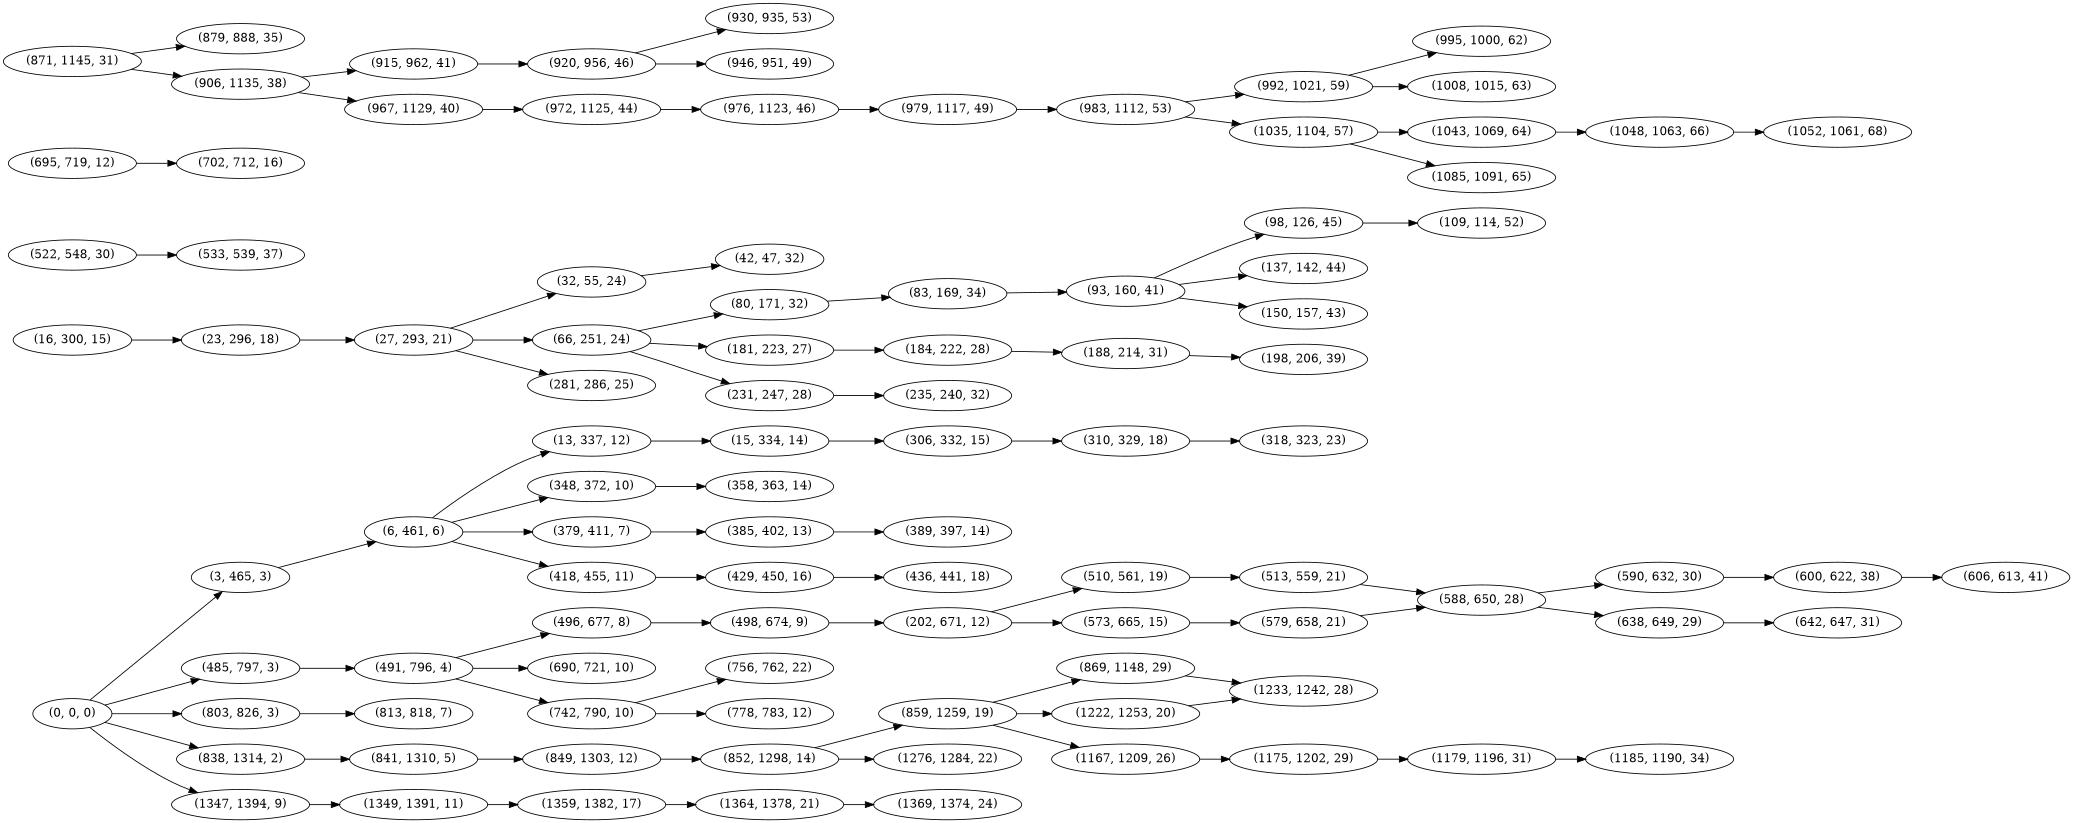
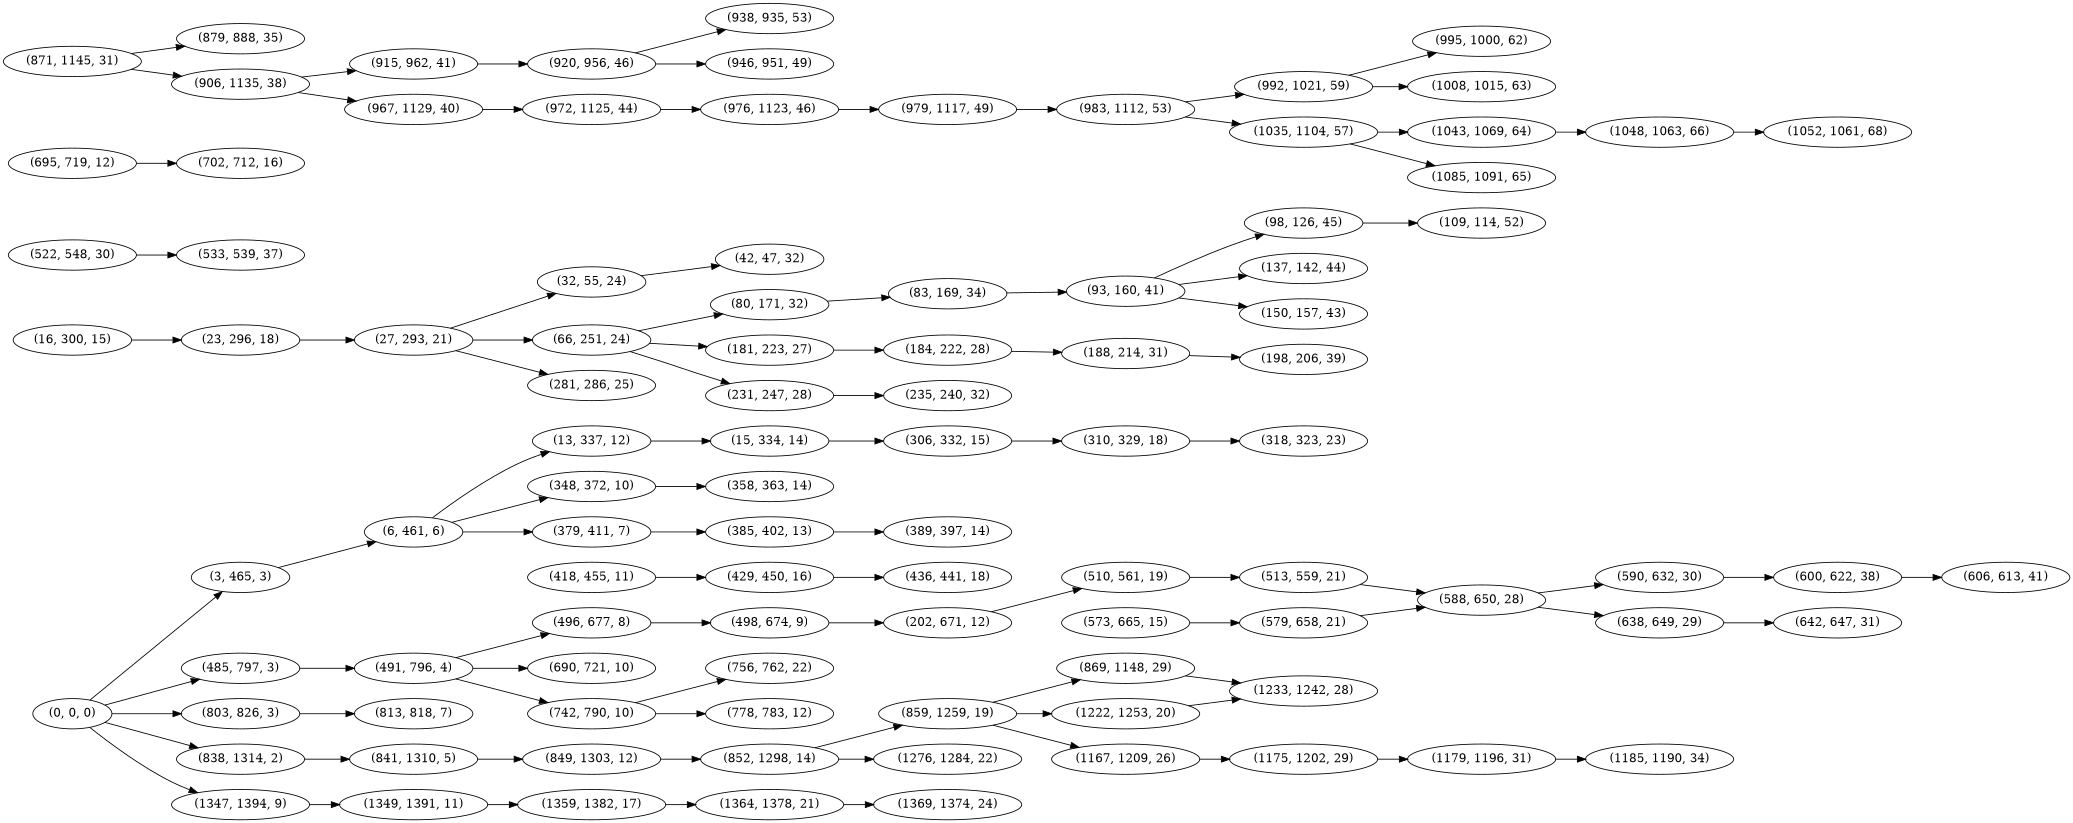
(770, 19) -> (770, 19)
(496, 553) -> none
(1032, 623) -> none
